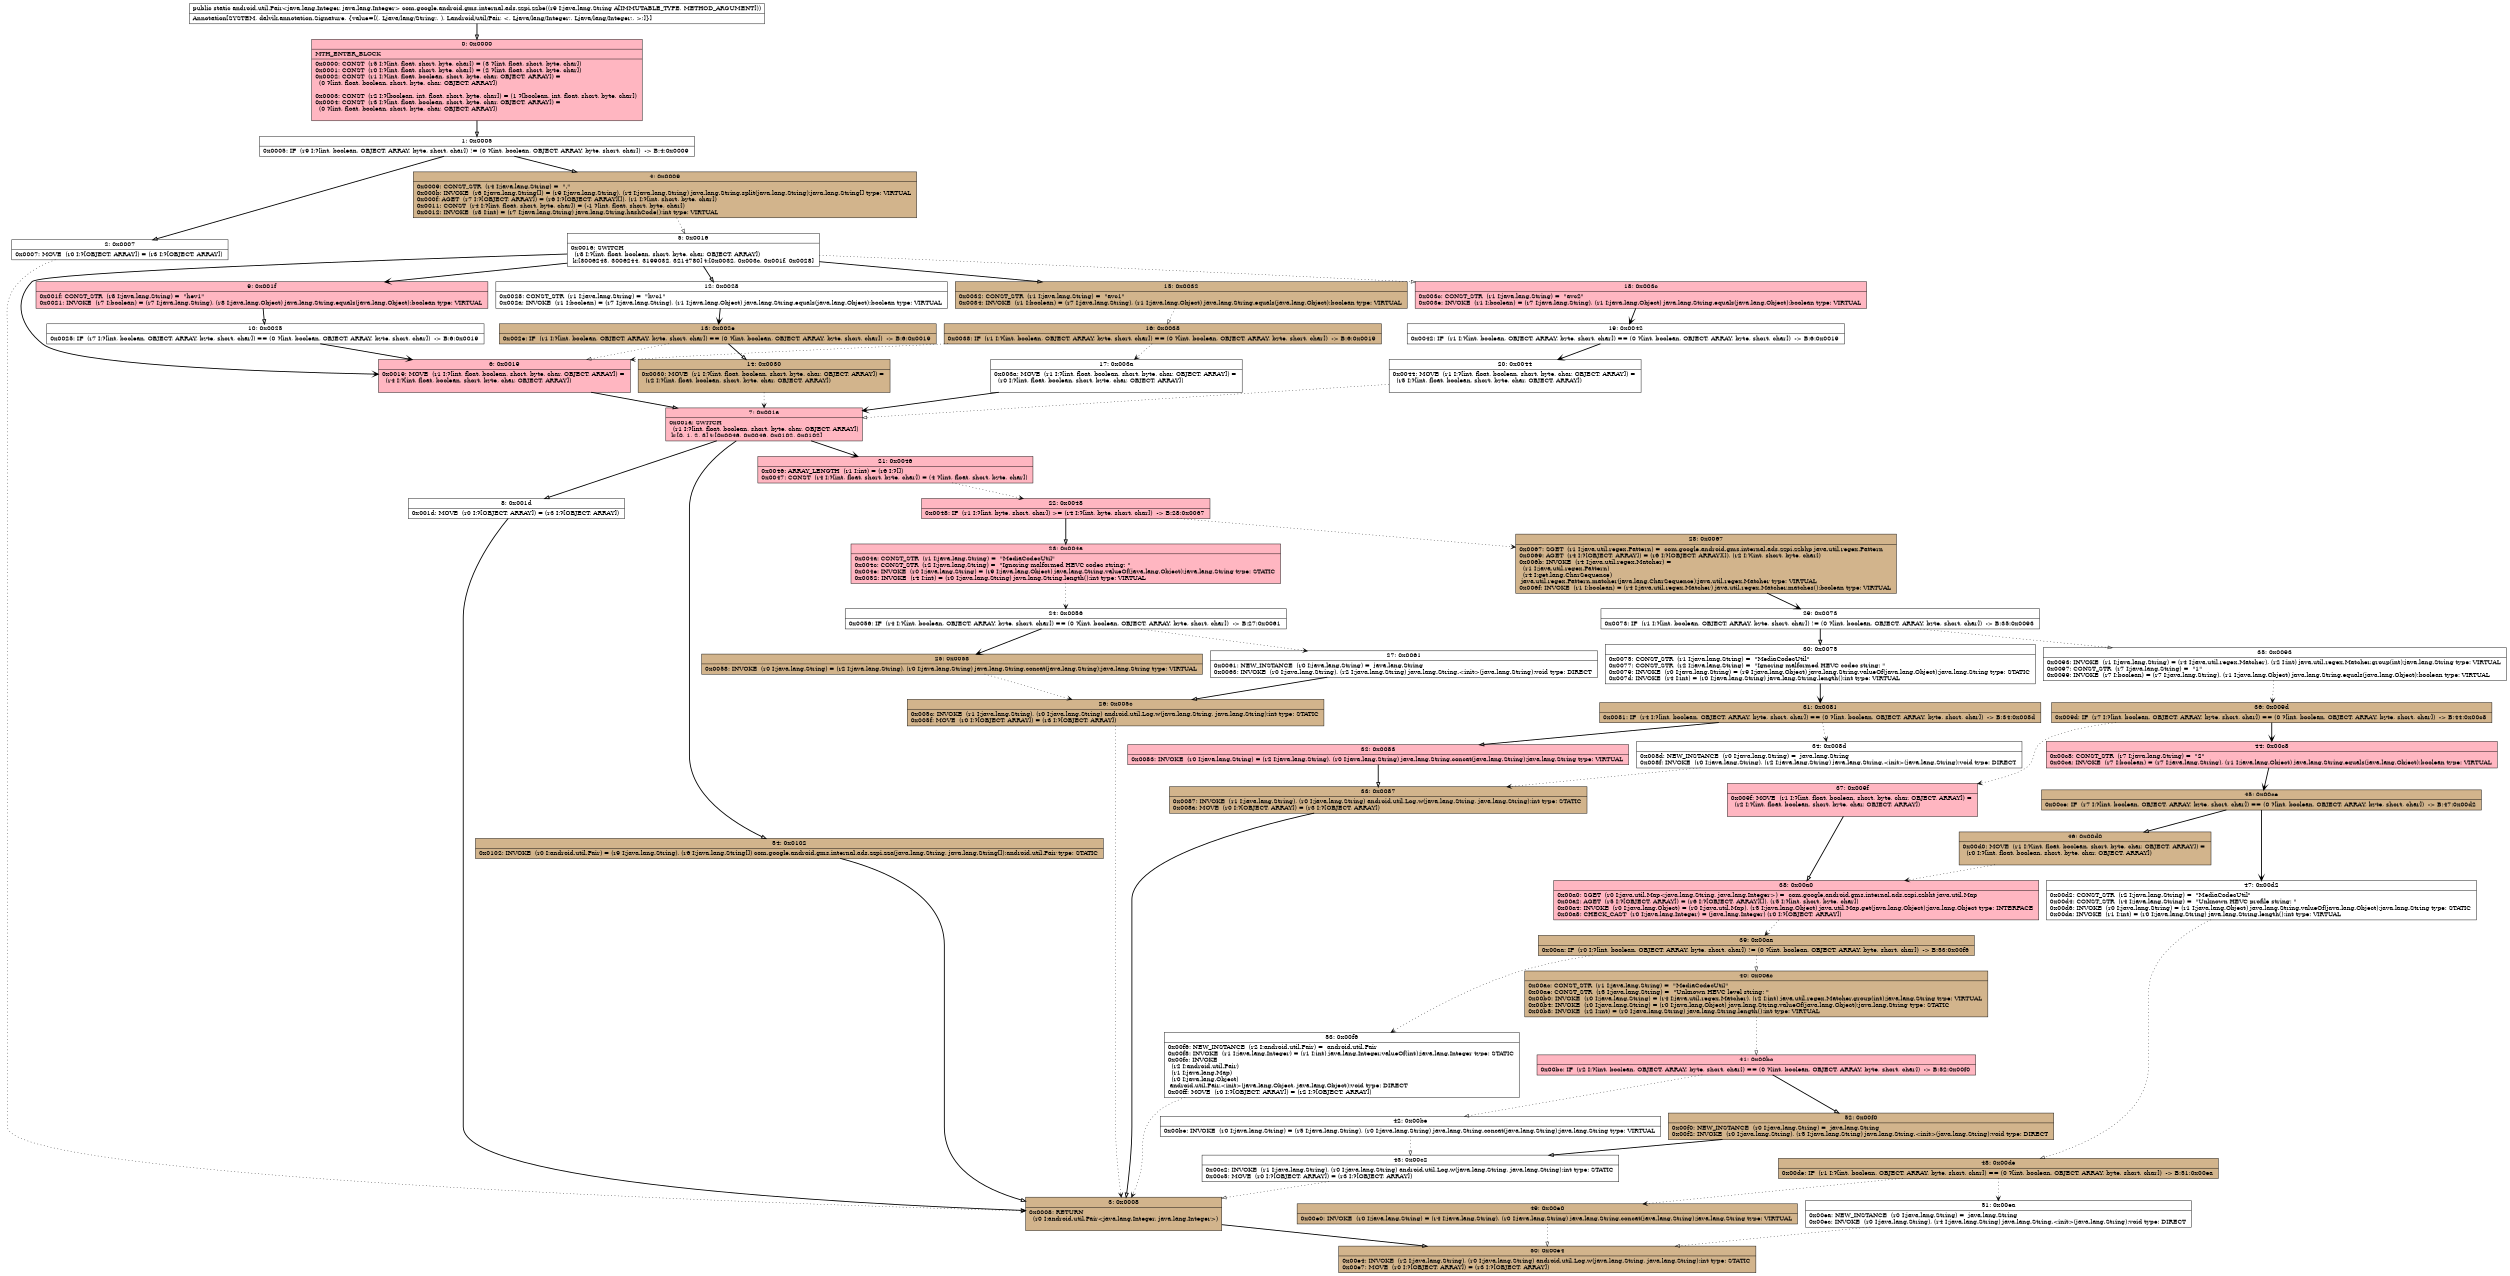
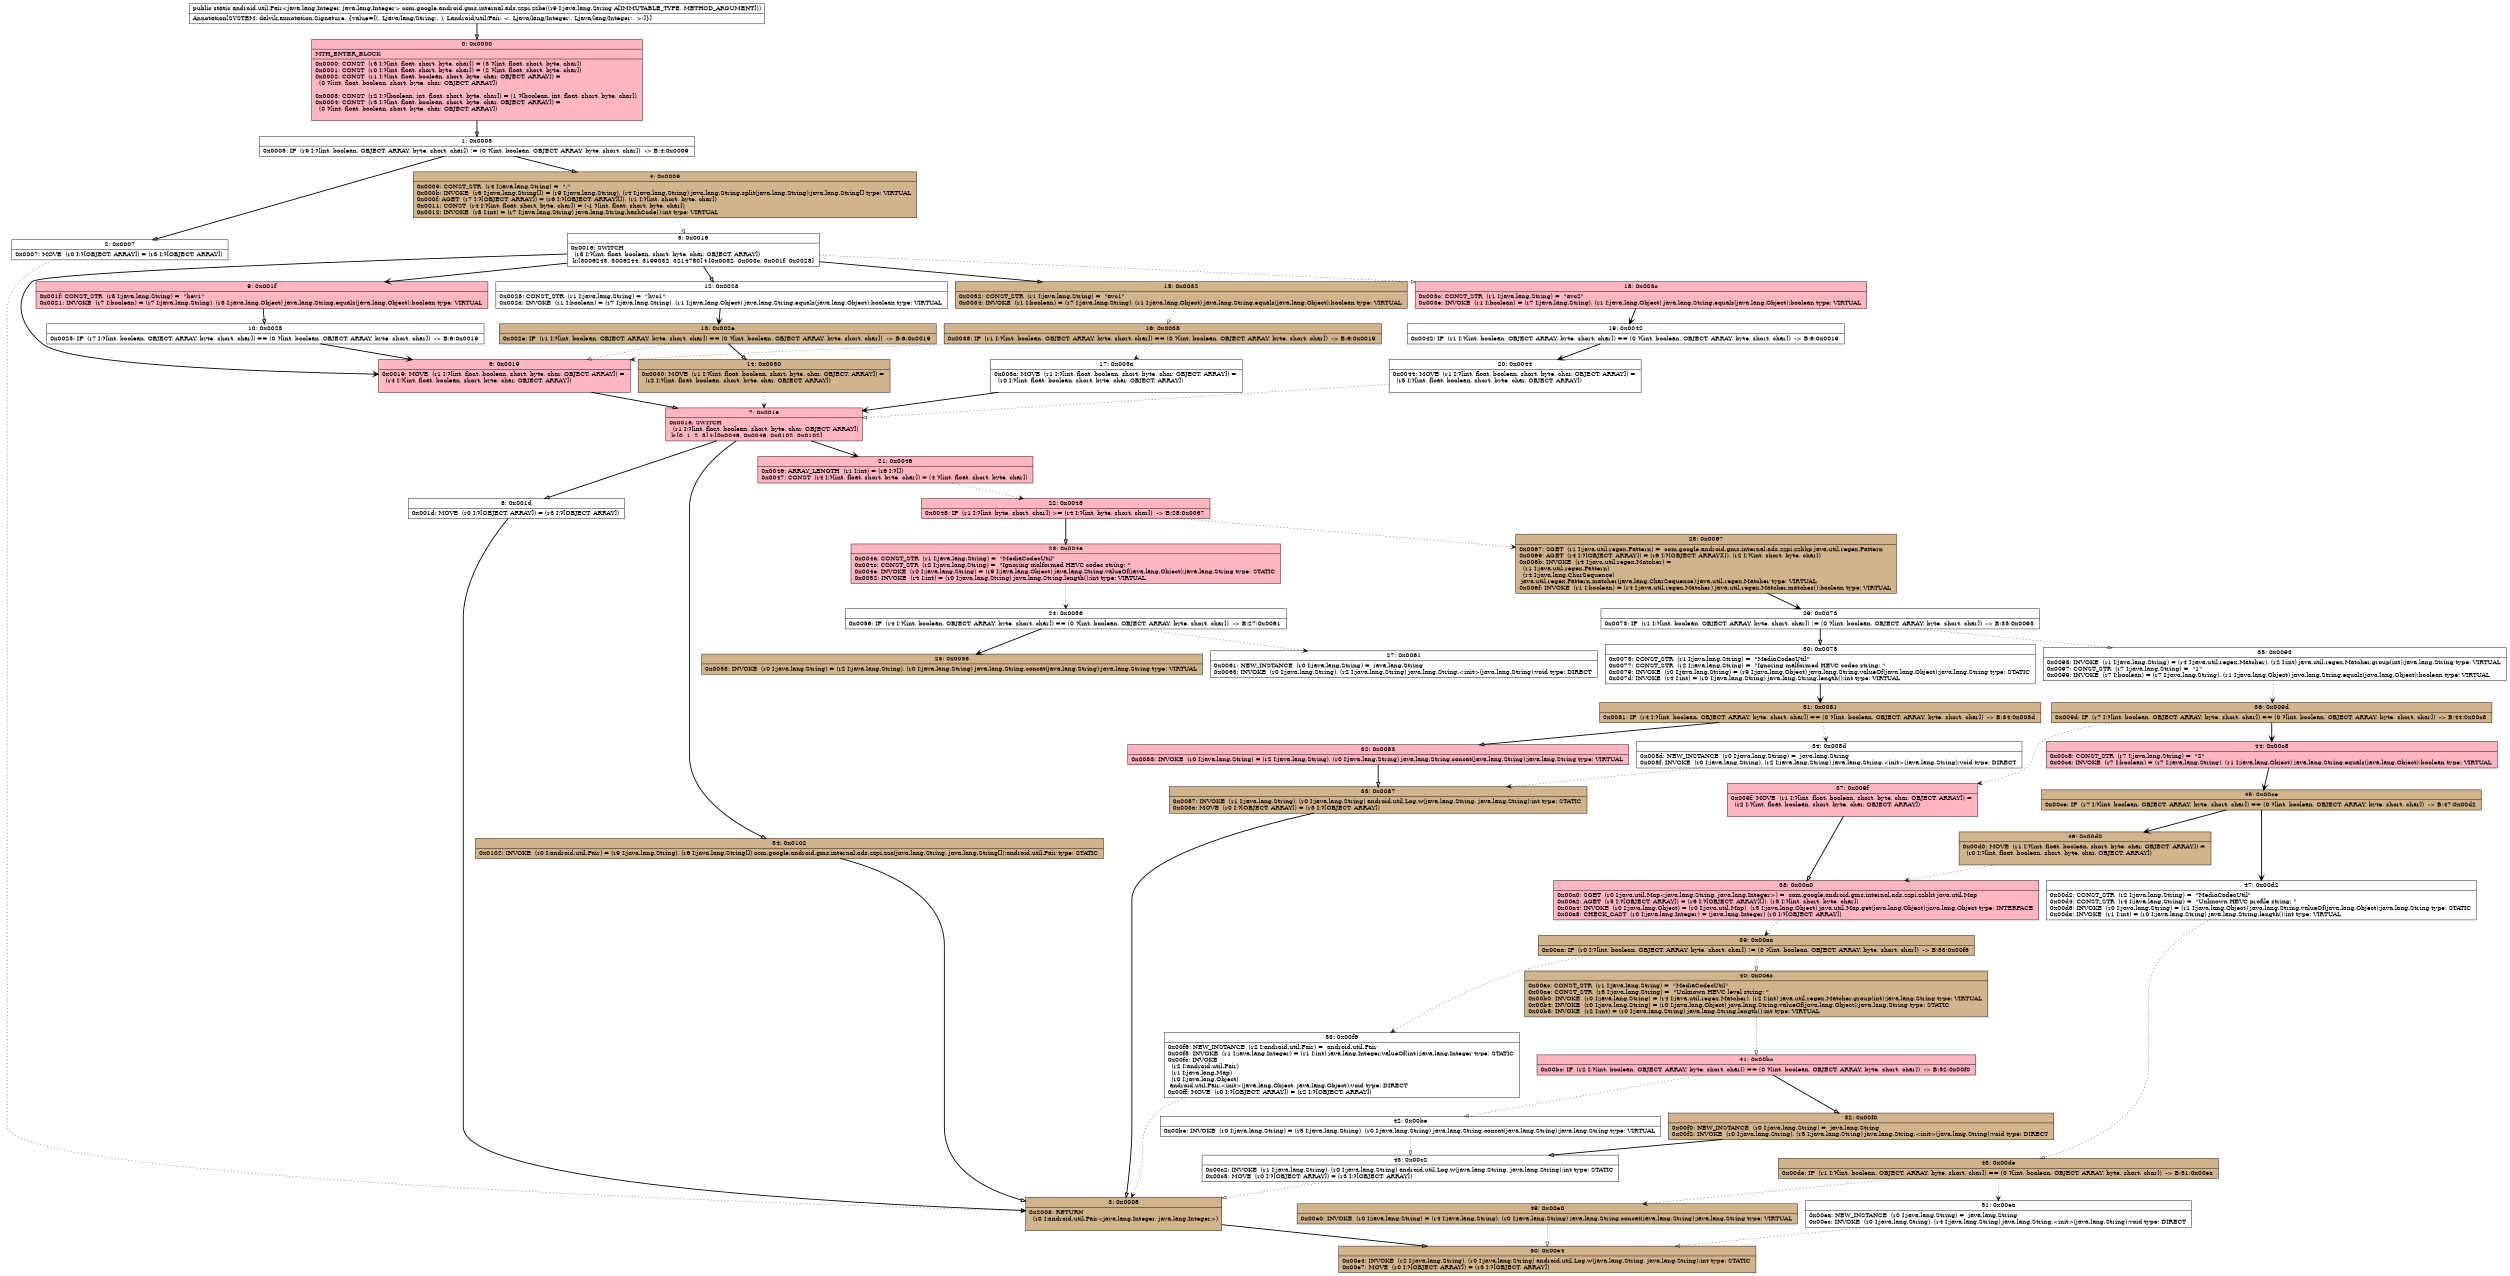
(1566, 575) -> (1567, 575)
(1116, 713) -> none
(2187, 820) -> (2187, 820)
(1058, 1212) -> (1058, 1212)
